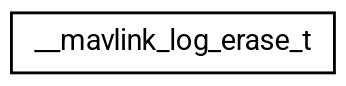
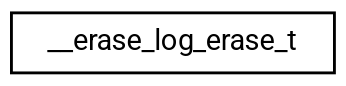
(173, 43) -> (173, 43)
